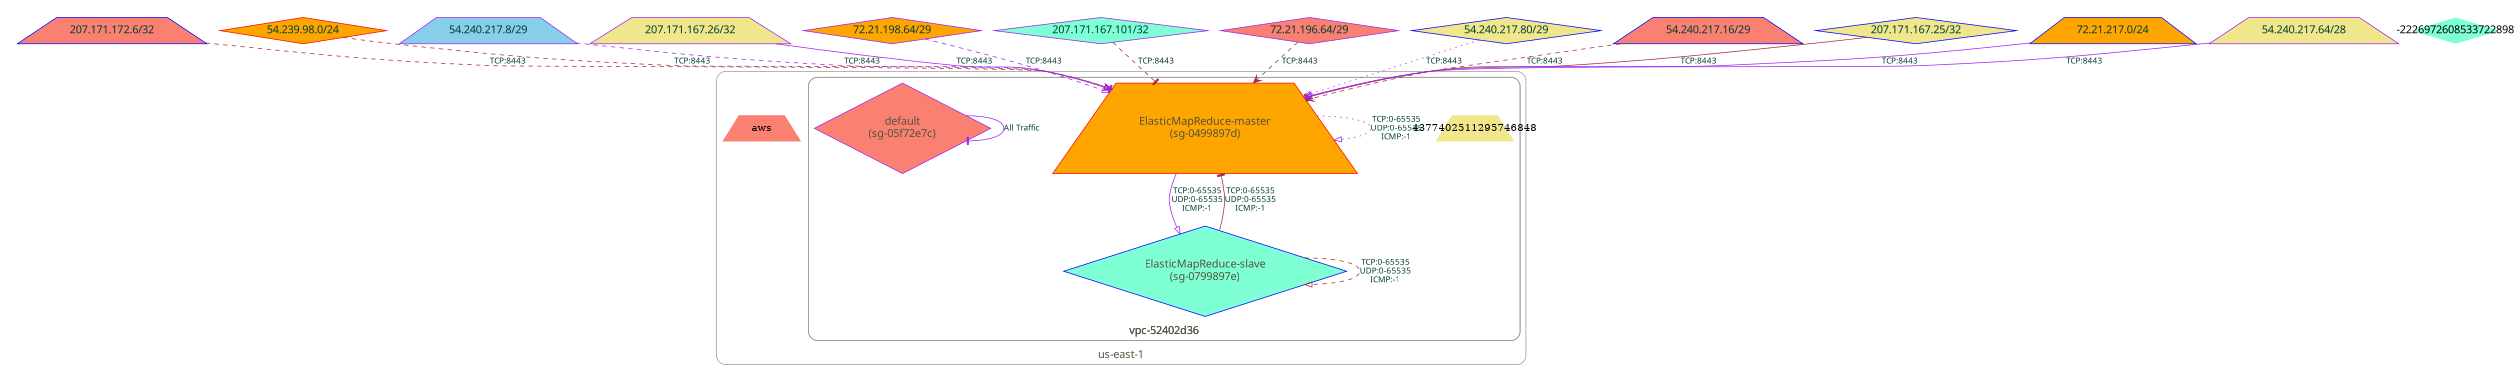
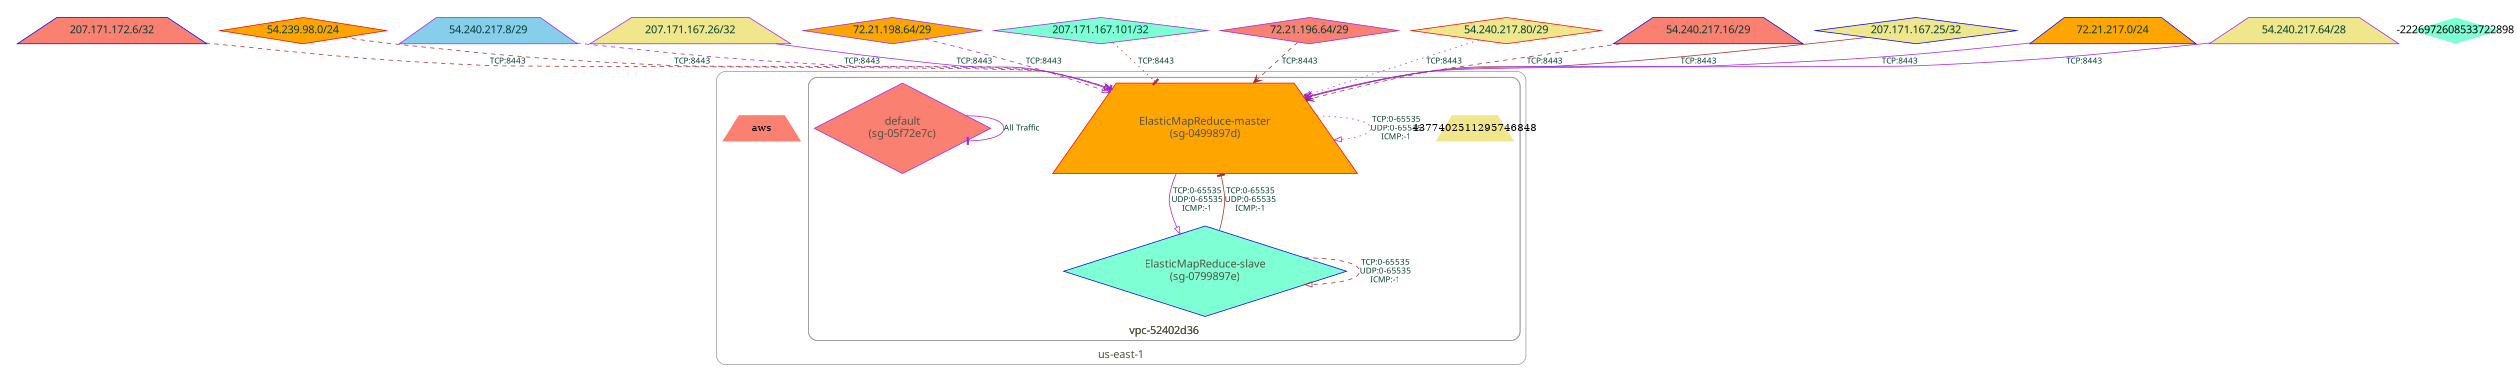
(1506, 31) -> (1506, 31)
(1133, 61) -> (1133, 61)
(1805, 67) -> (1805, 67)
